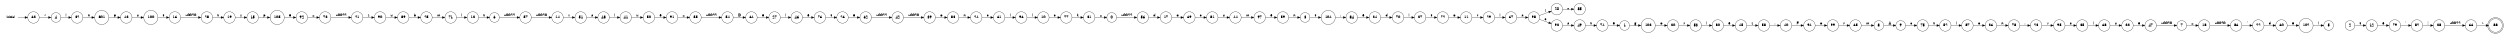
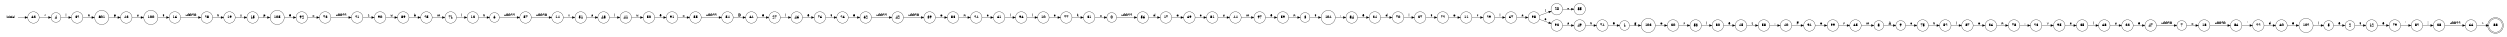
none -> (2338, 25)
